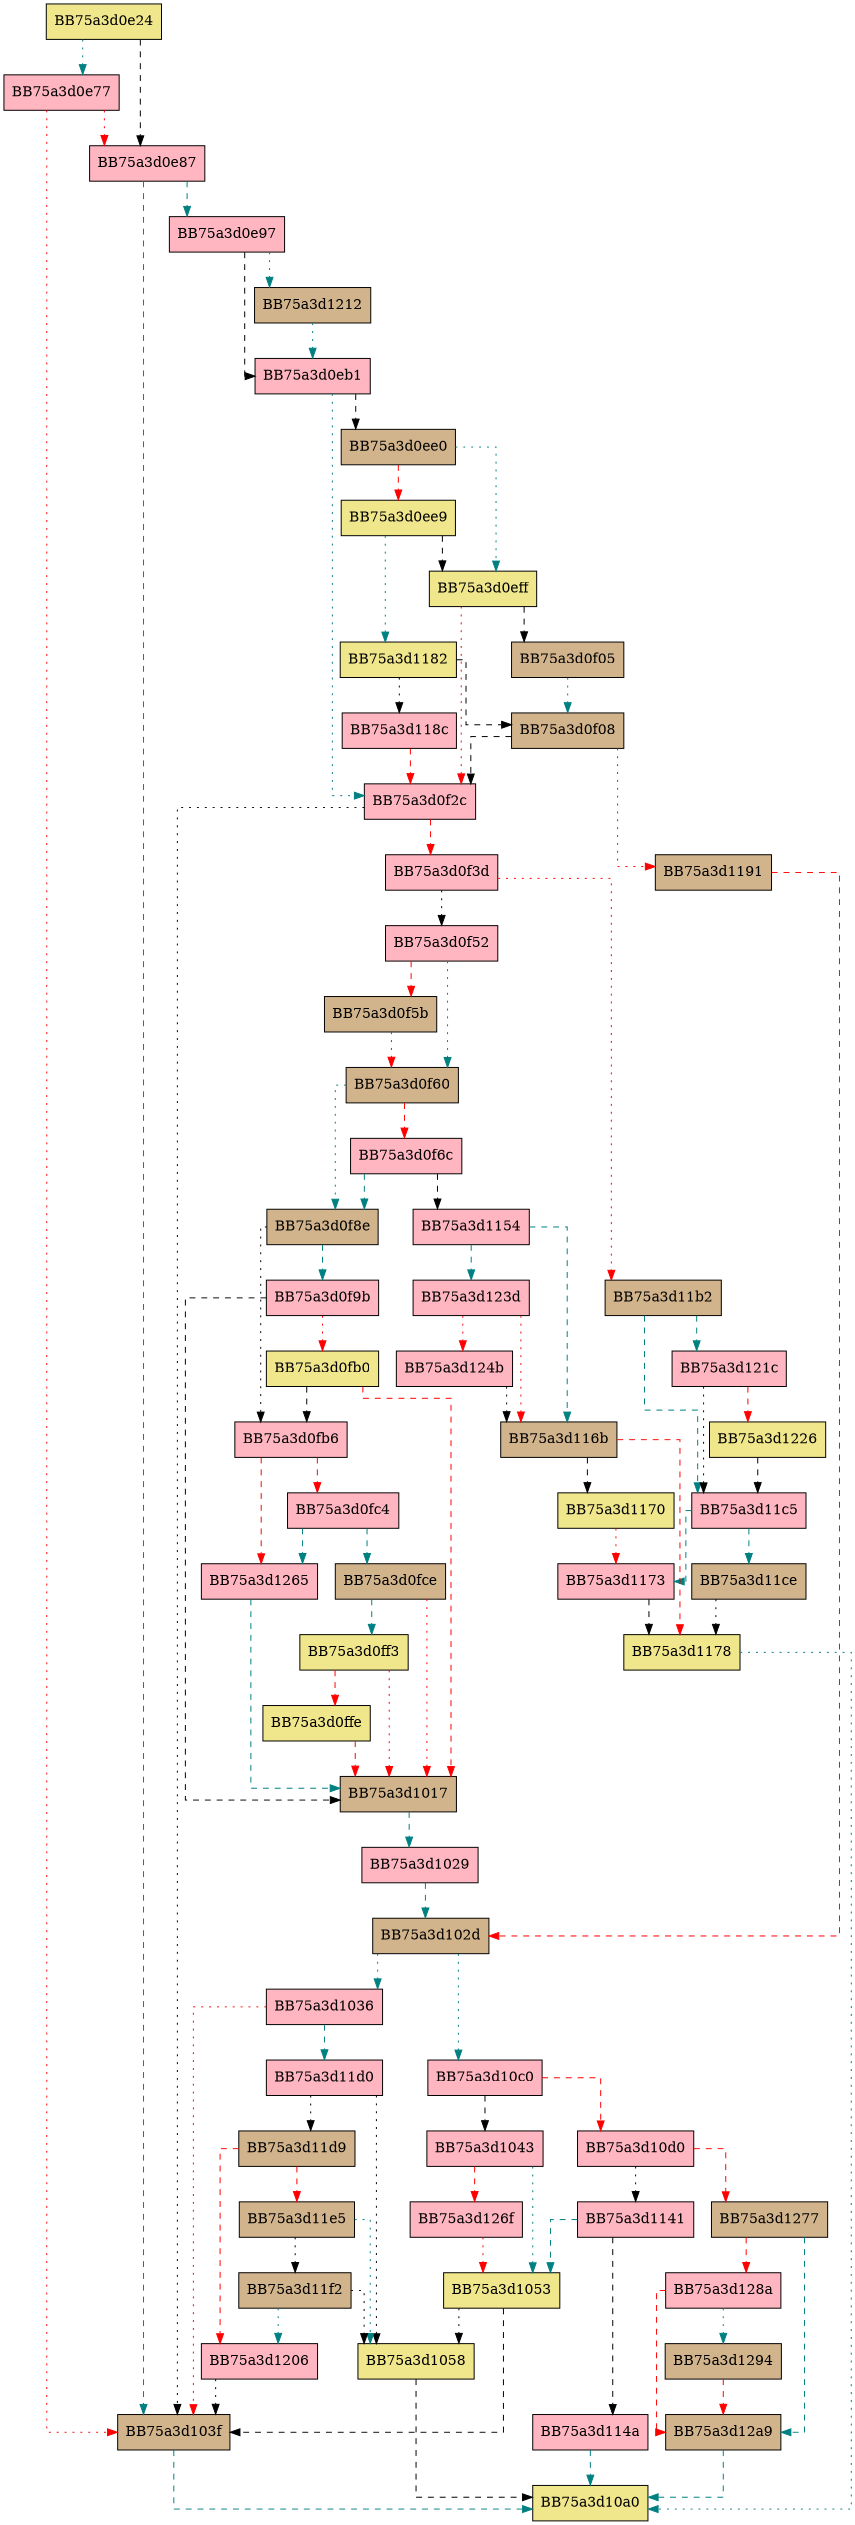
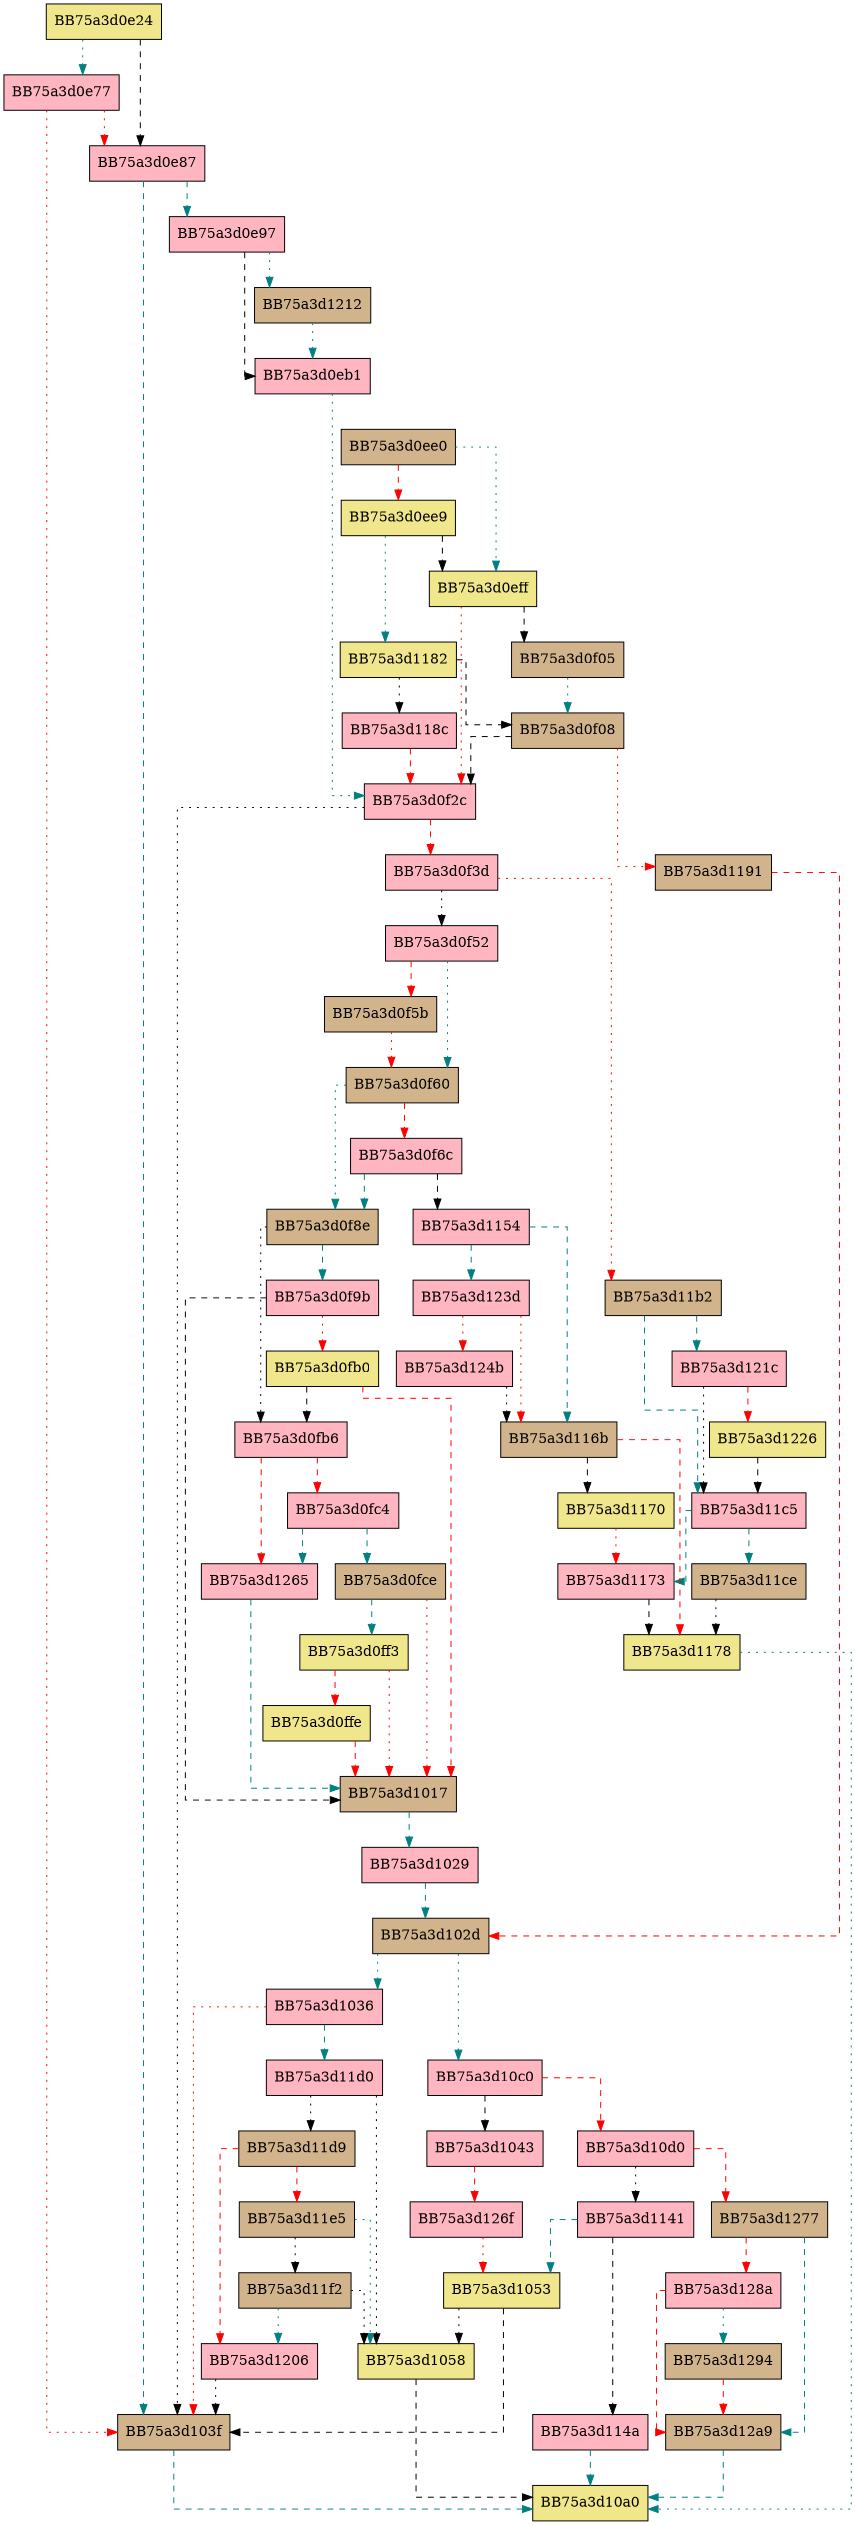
(356, 407) -> none
(533, 2215) -> none
